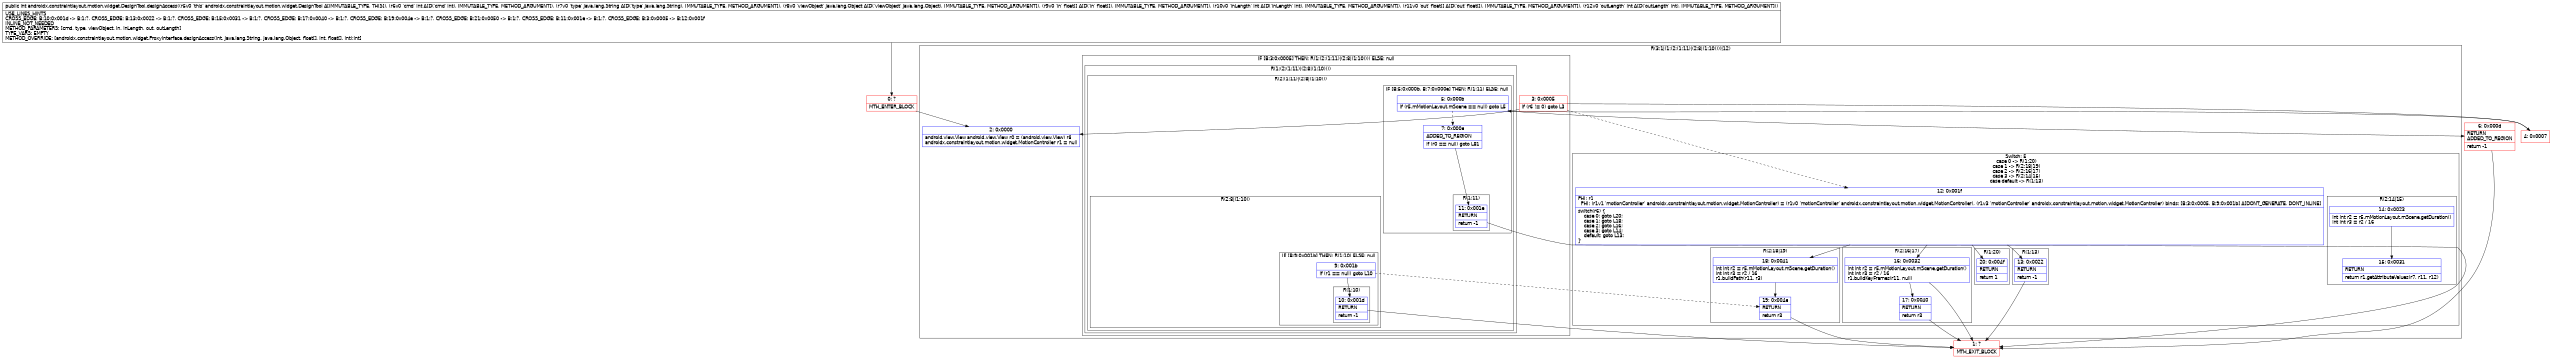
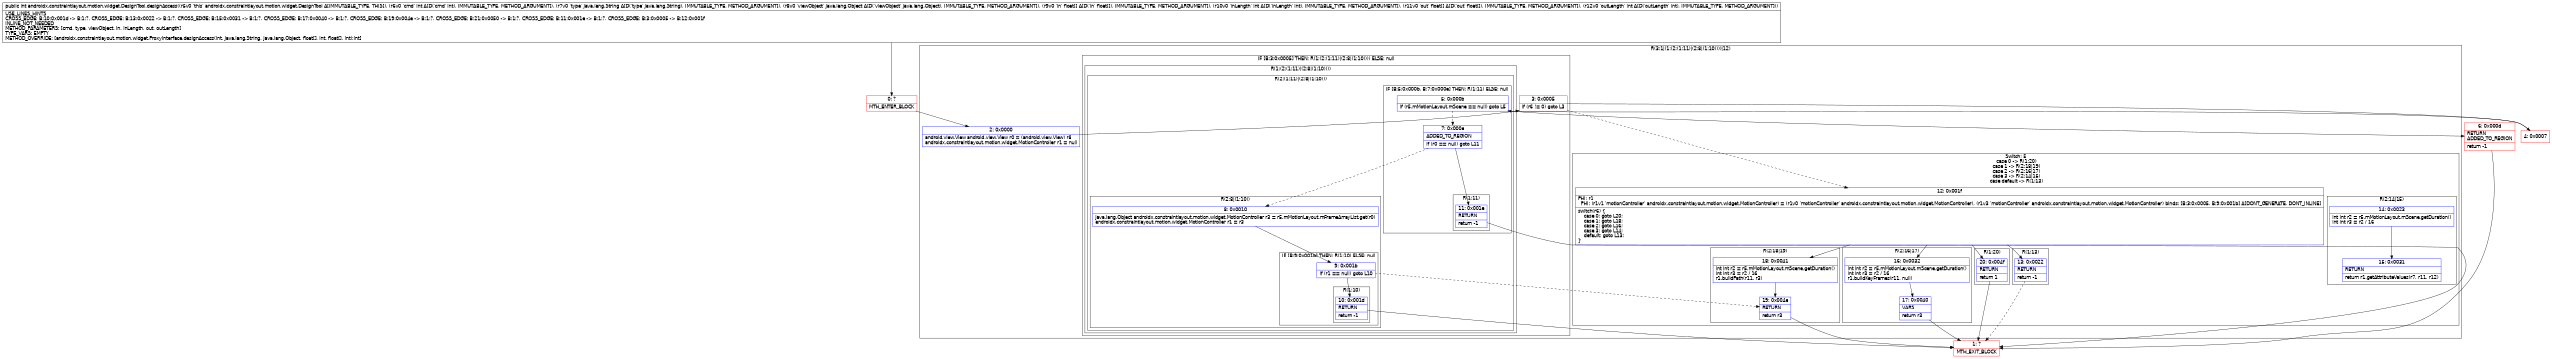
(1301, 126) -> (1298, 126)
(1453, 144) -> (1453, 144)
none -> (1235, 216)
(1911, 308) -> (1908, 308)
(1953, 308) -> (1984, 310)
(2008, 311) -> (2008, 311)
